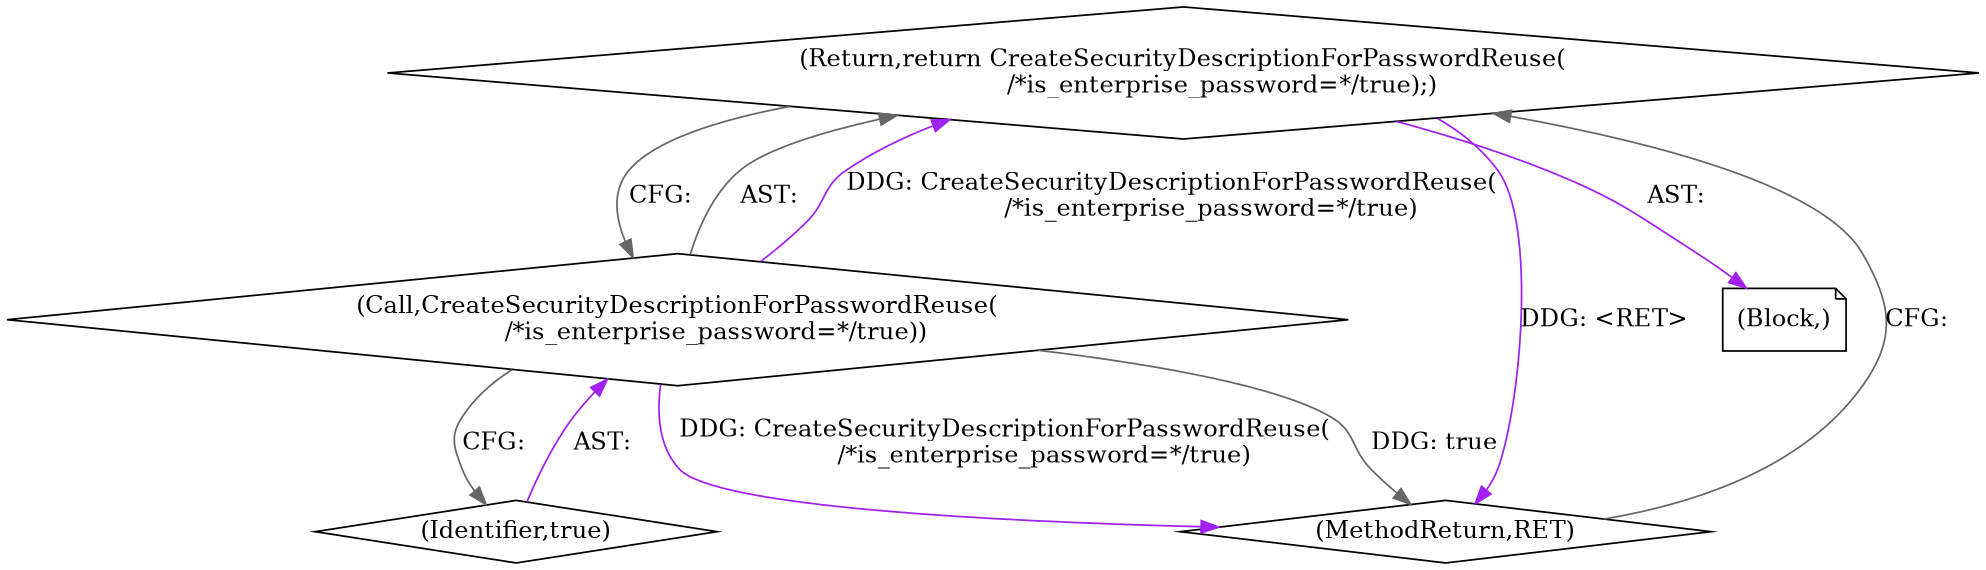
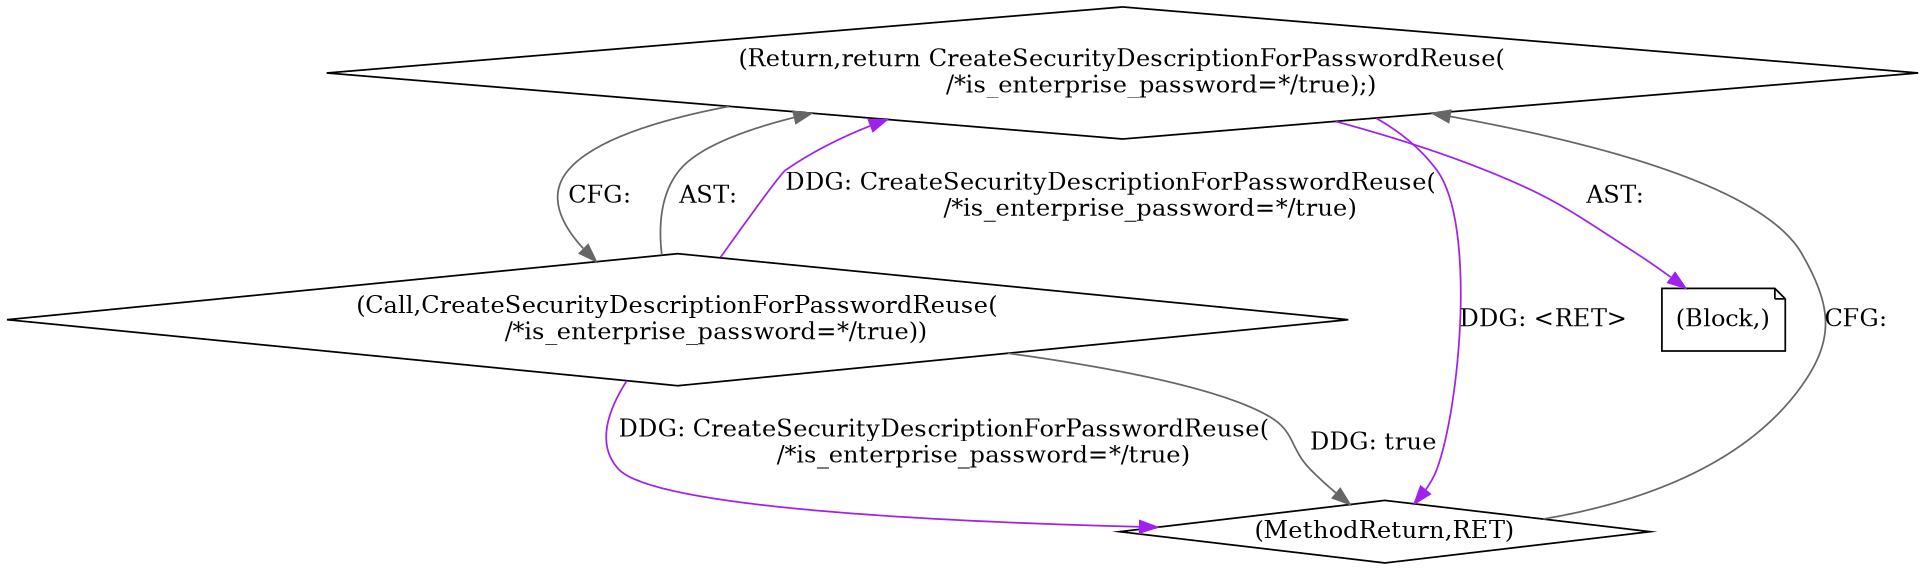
(516, 532) -> none
